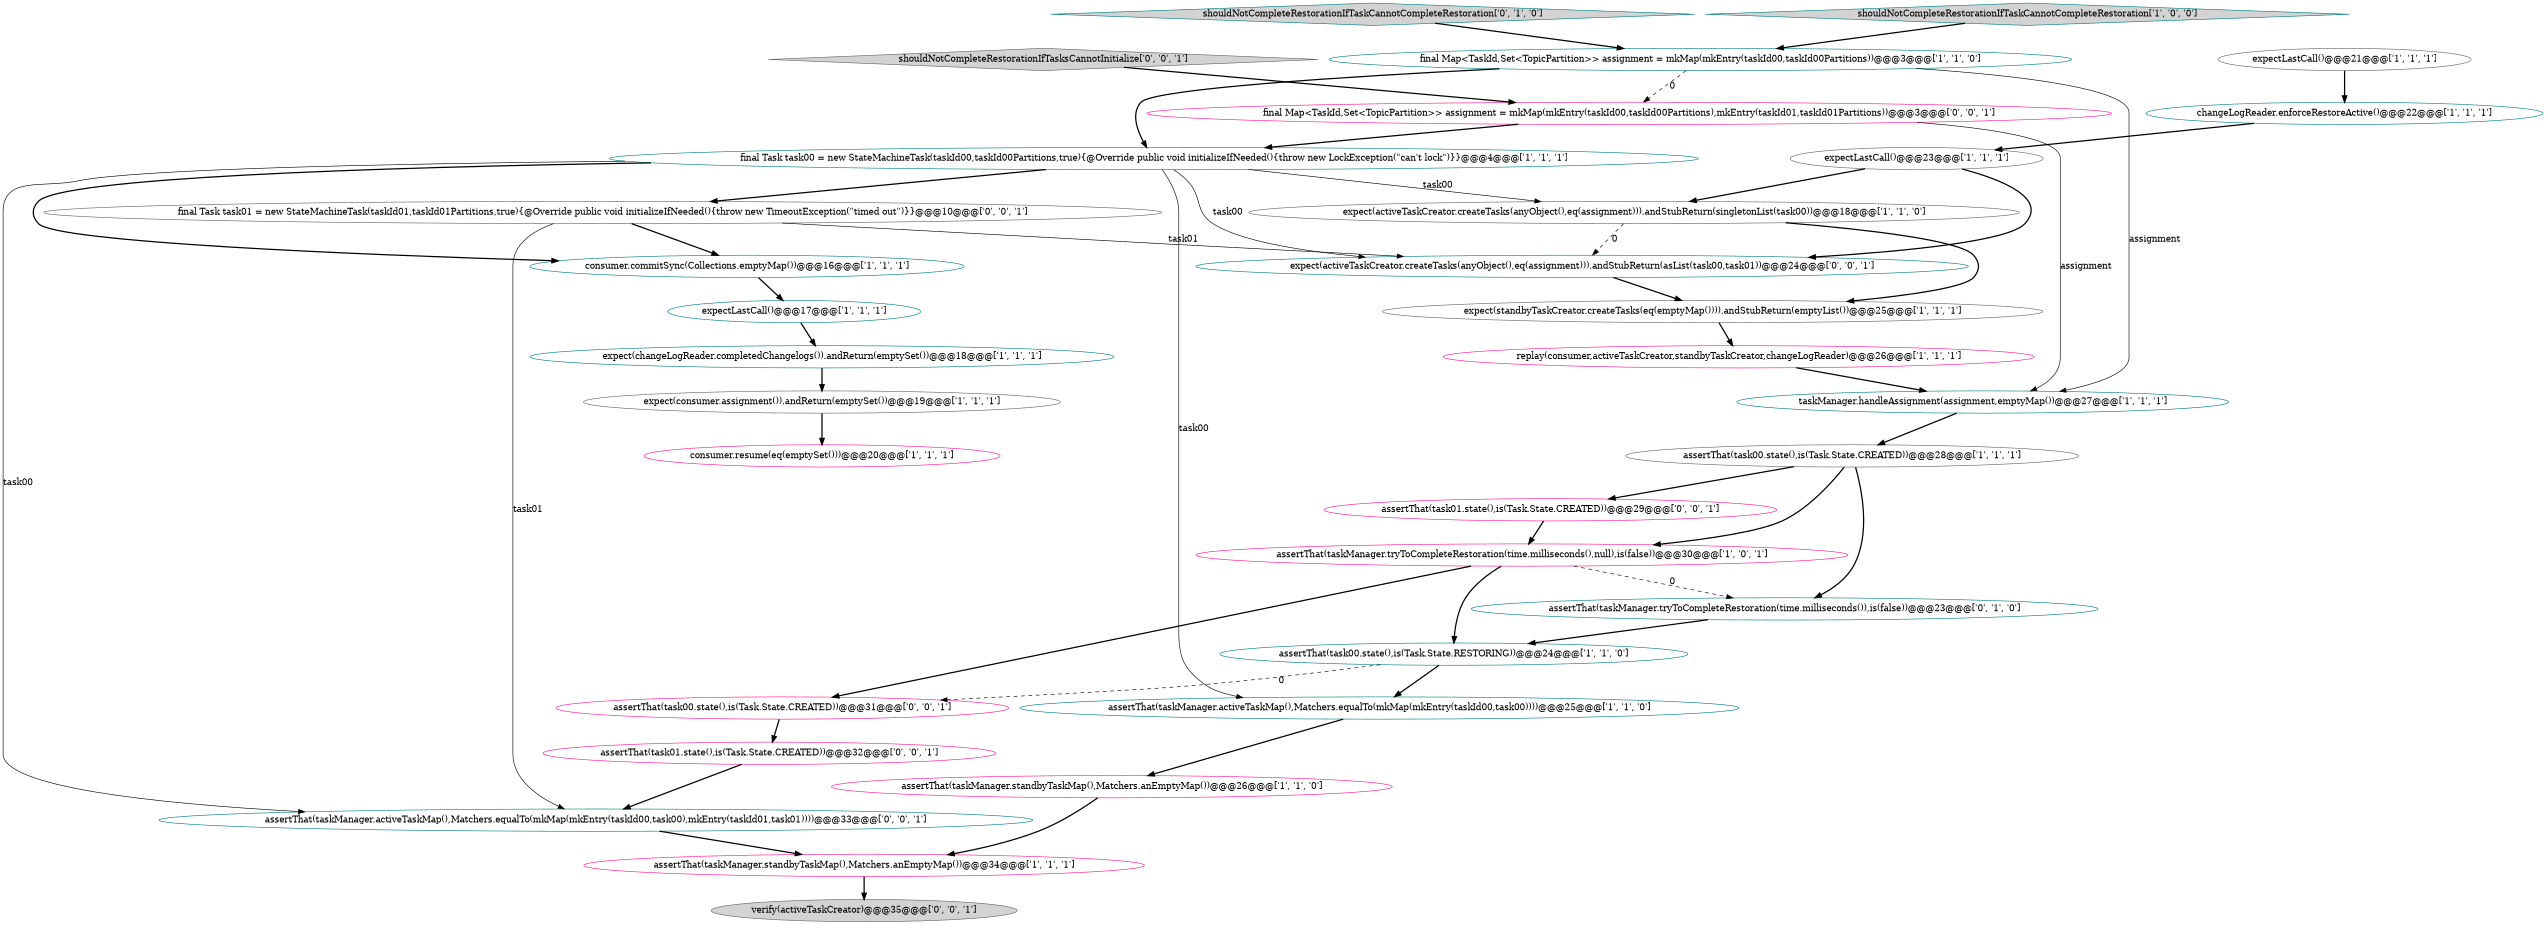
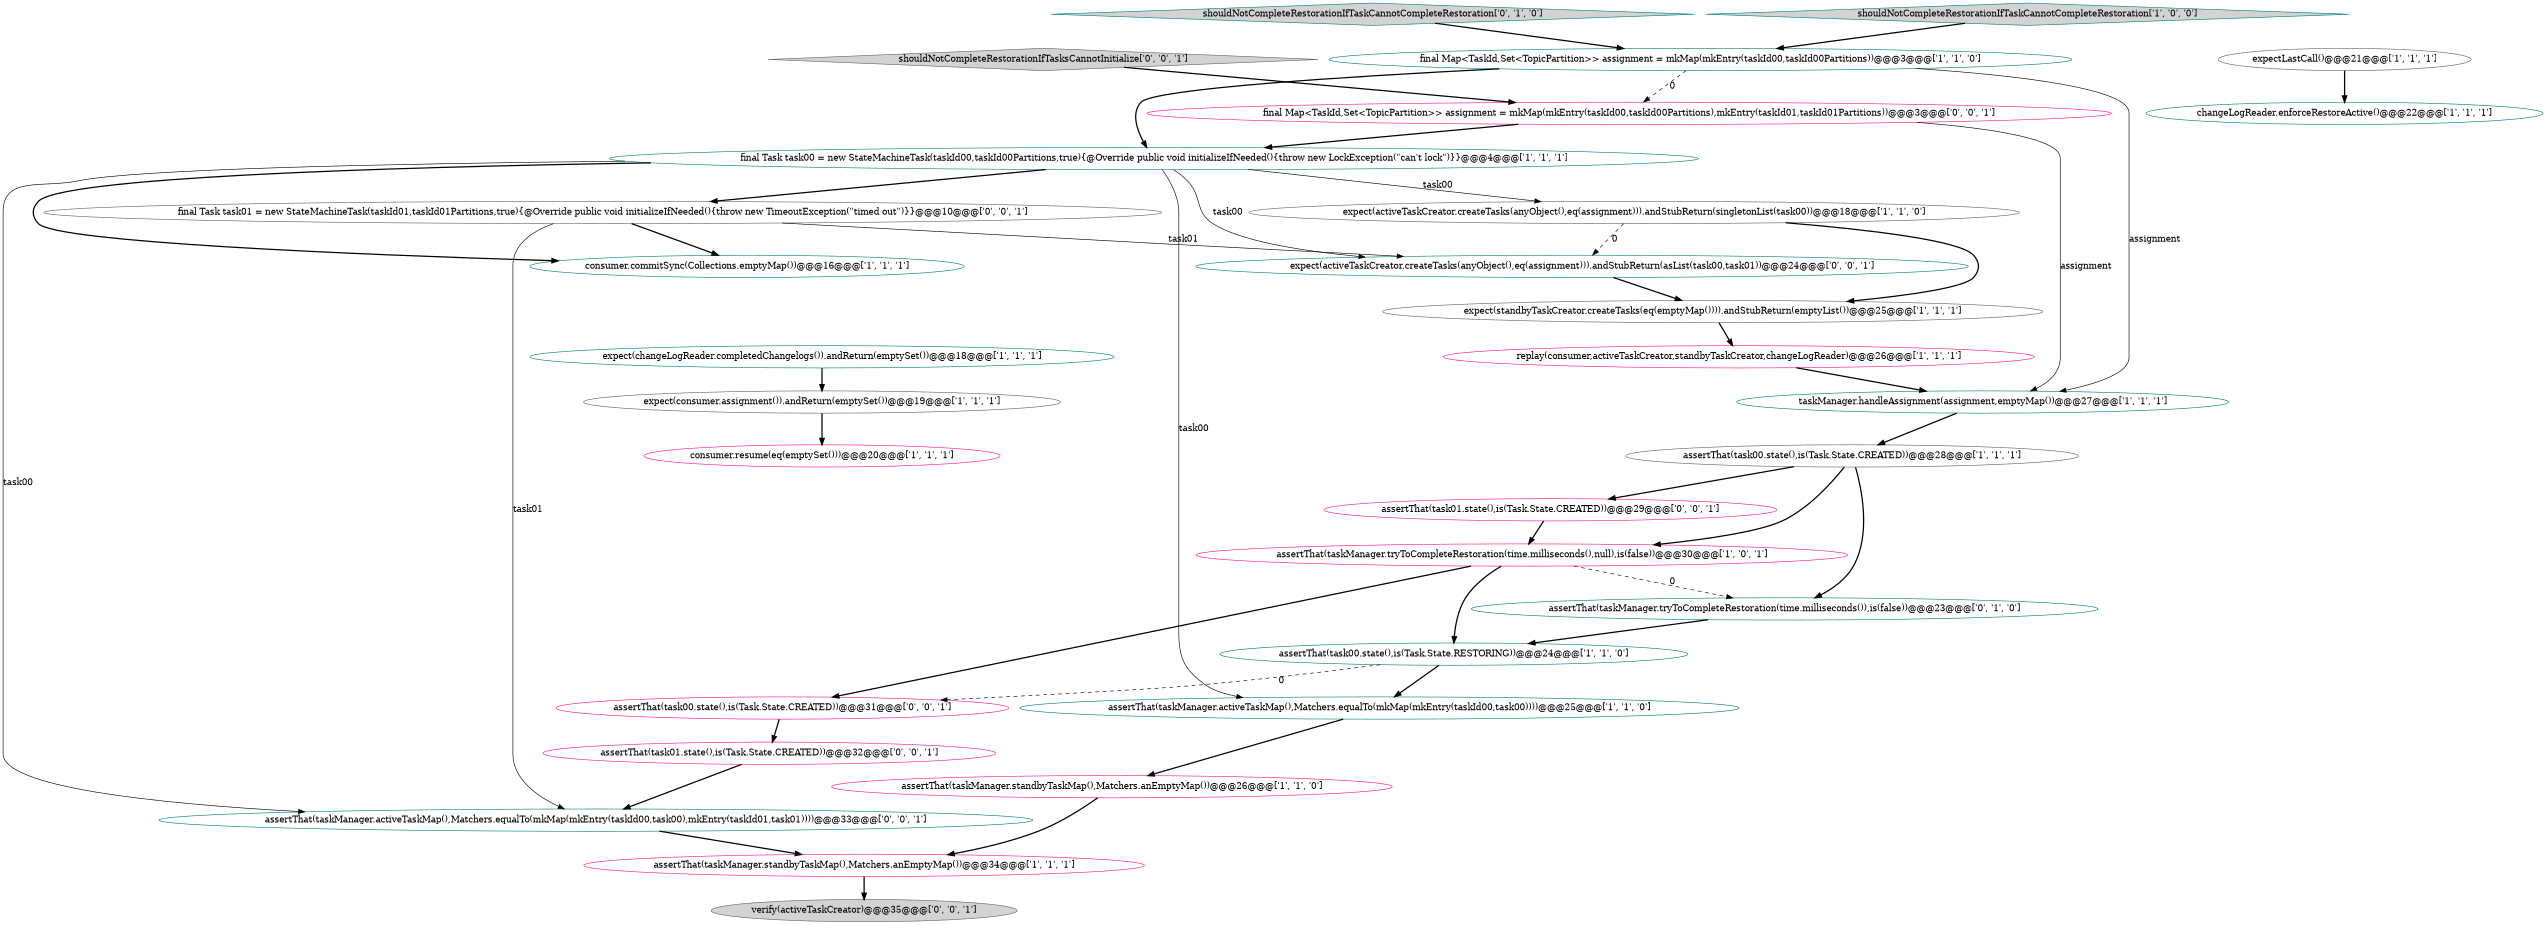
(1917, 159) -> none
(794, 312) -> none
